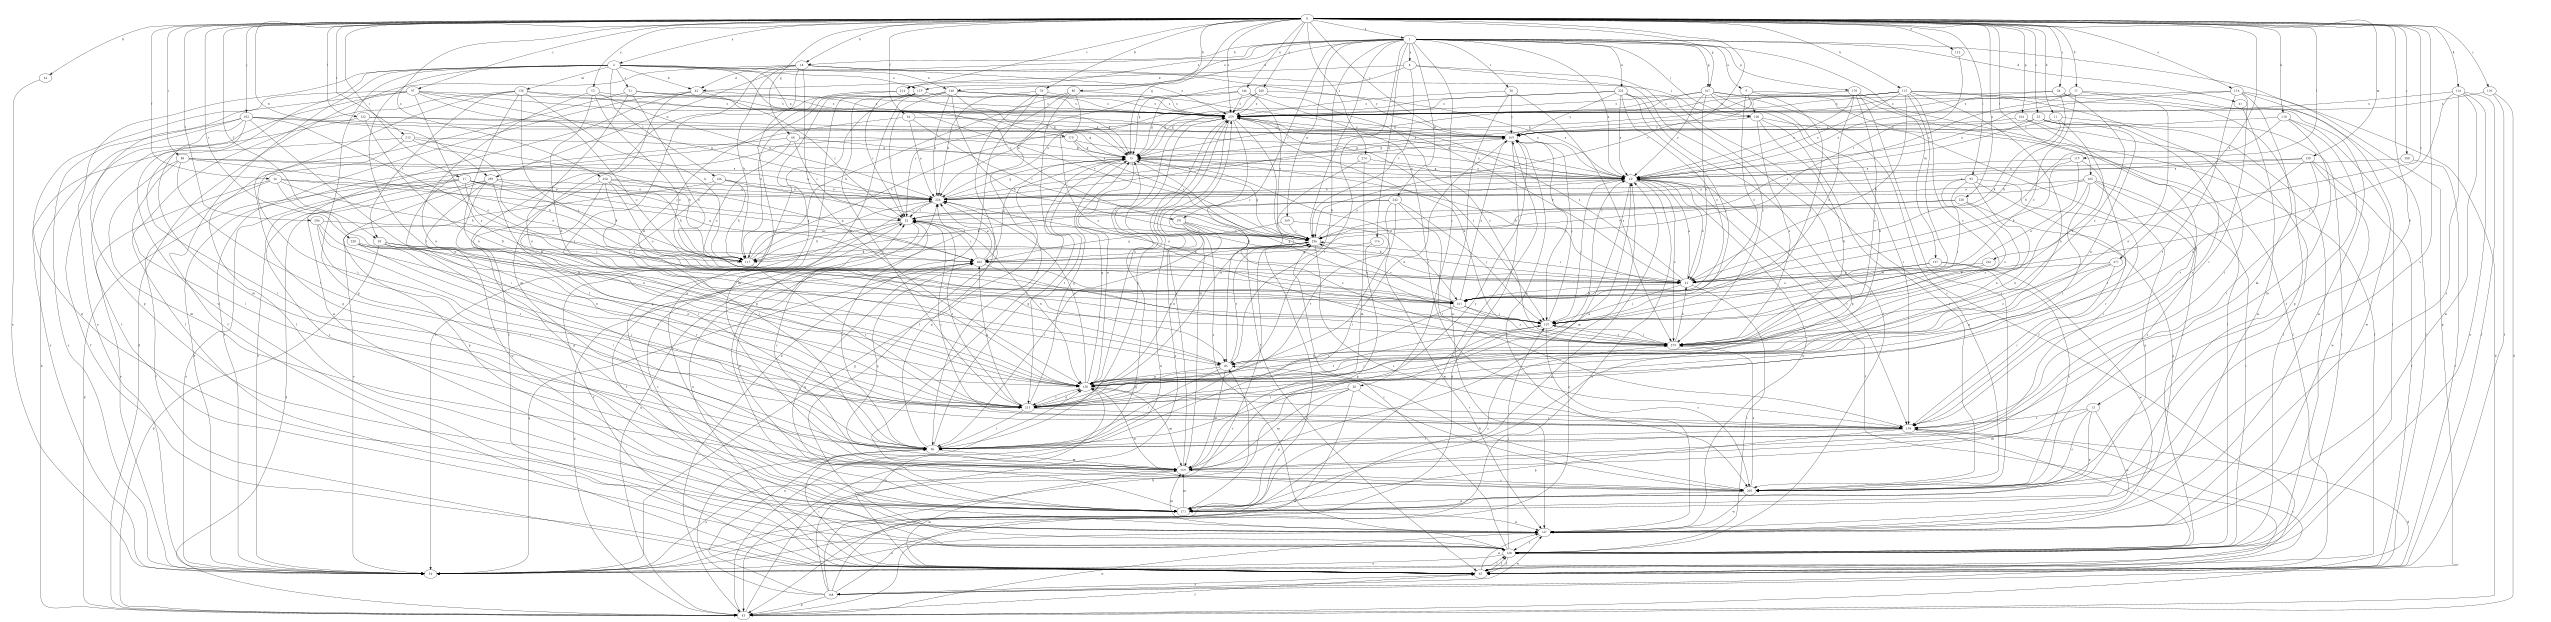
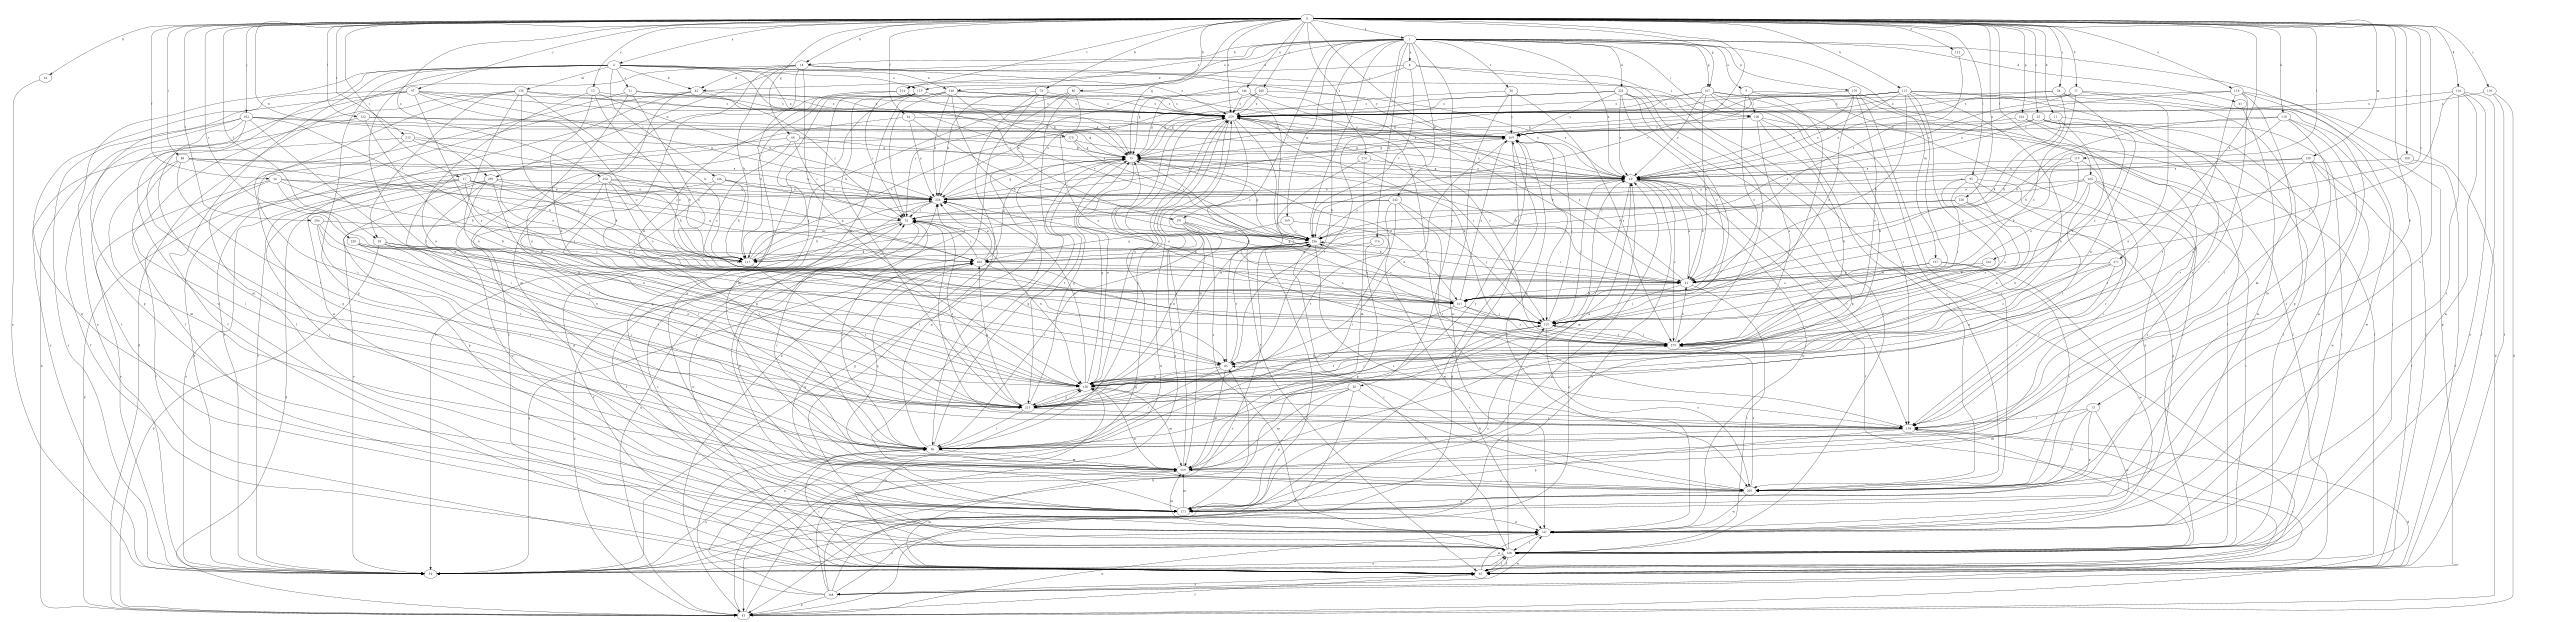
none -> (1528, 233)
